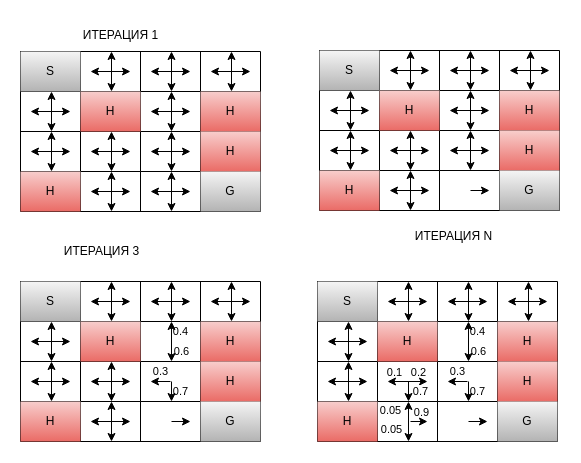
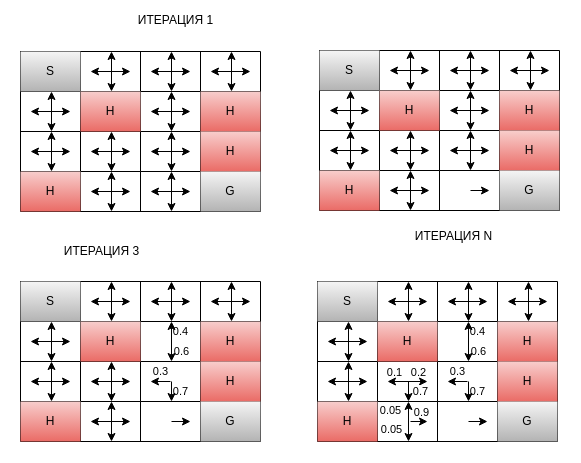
(121, 36) -> (176, 21)
